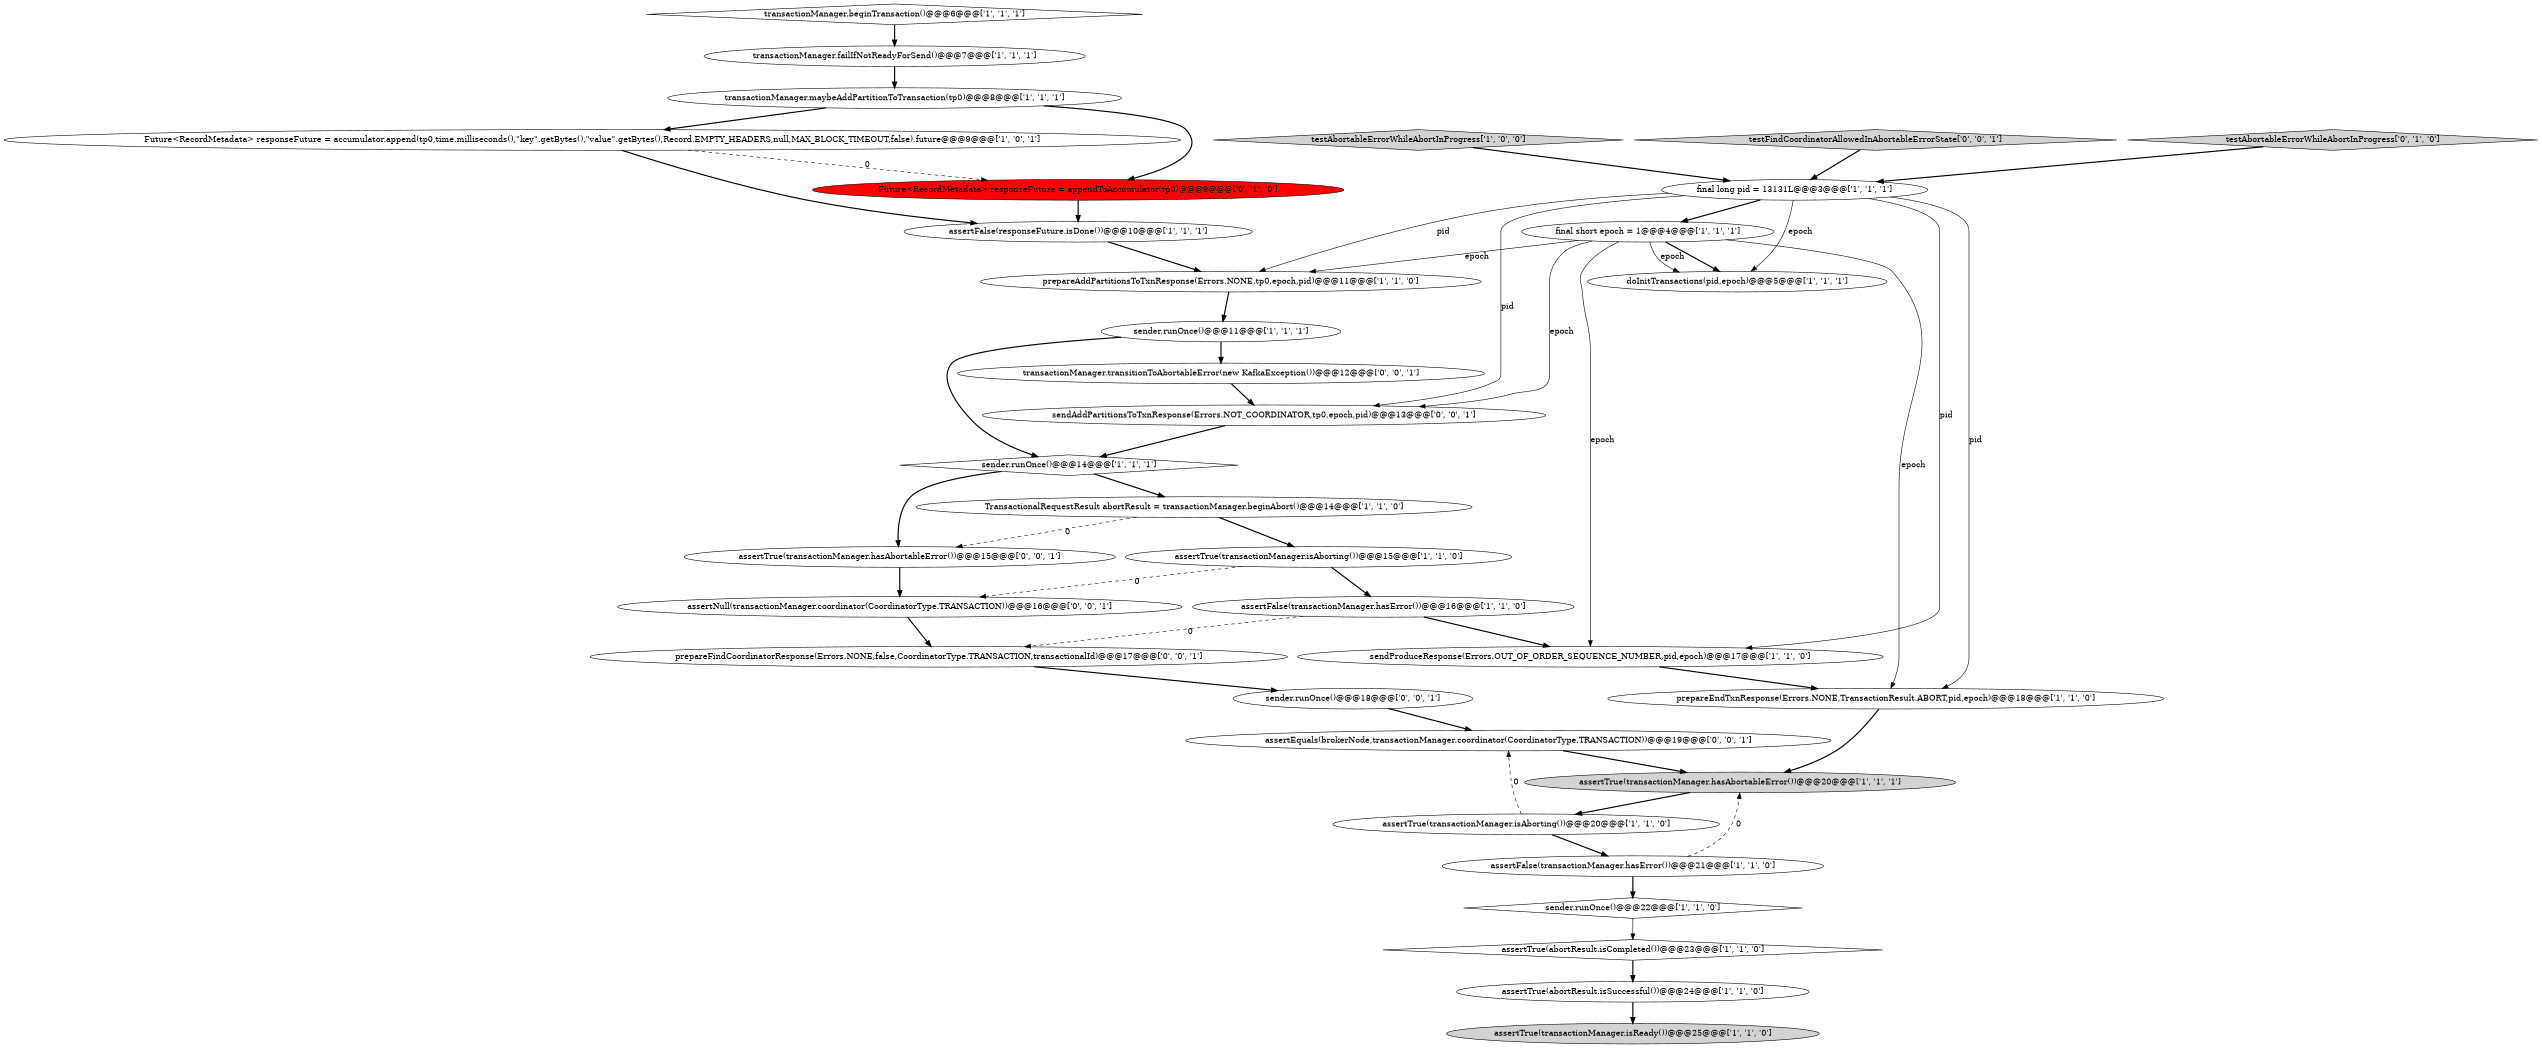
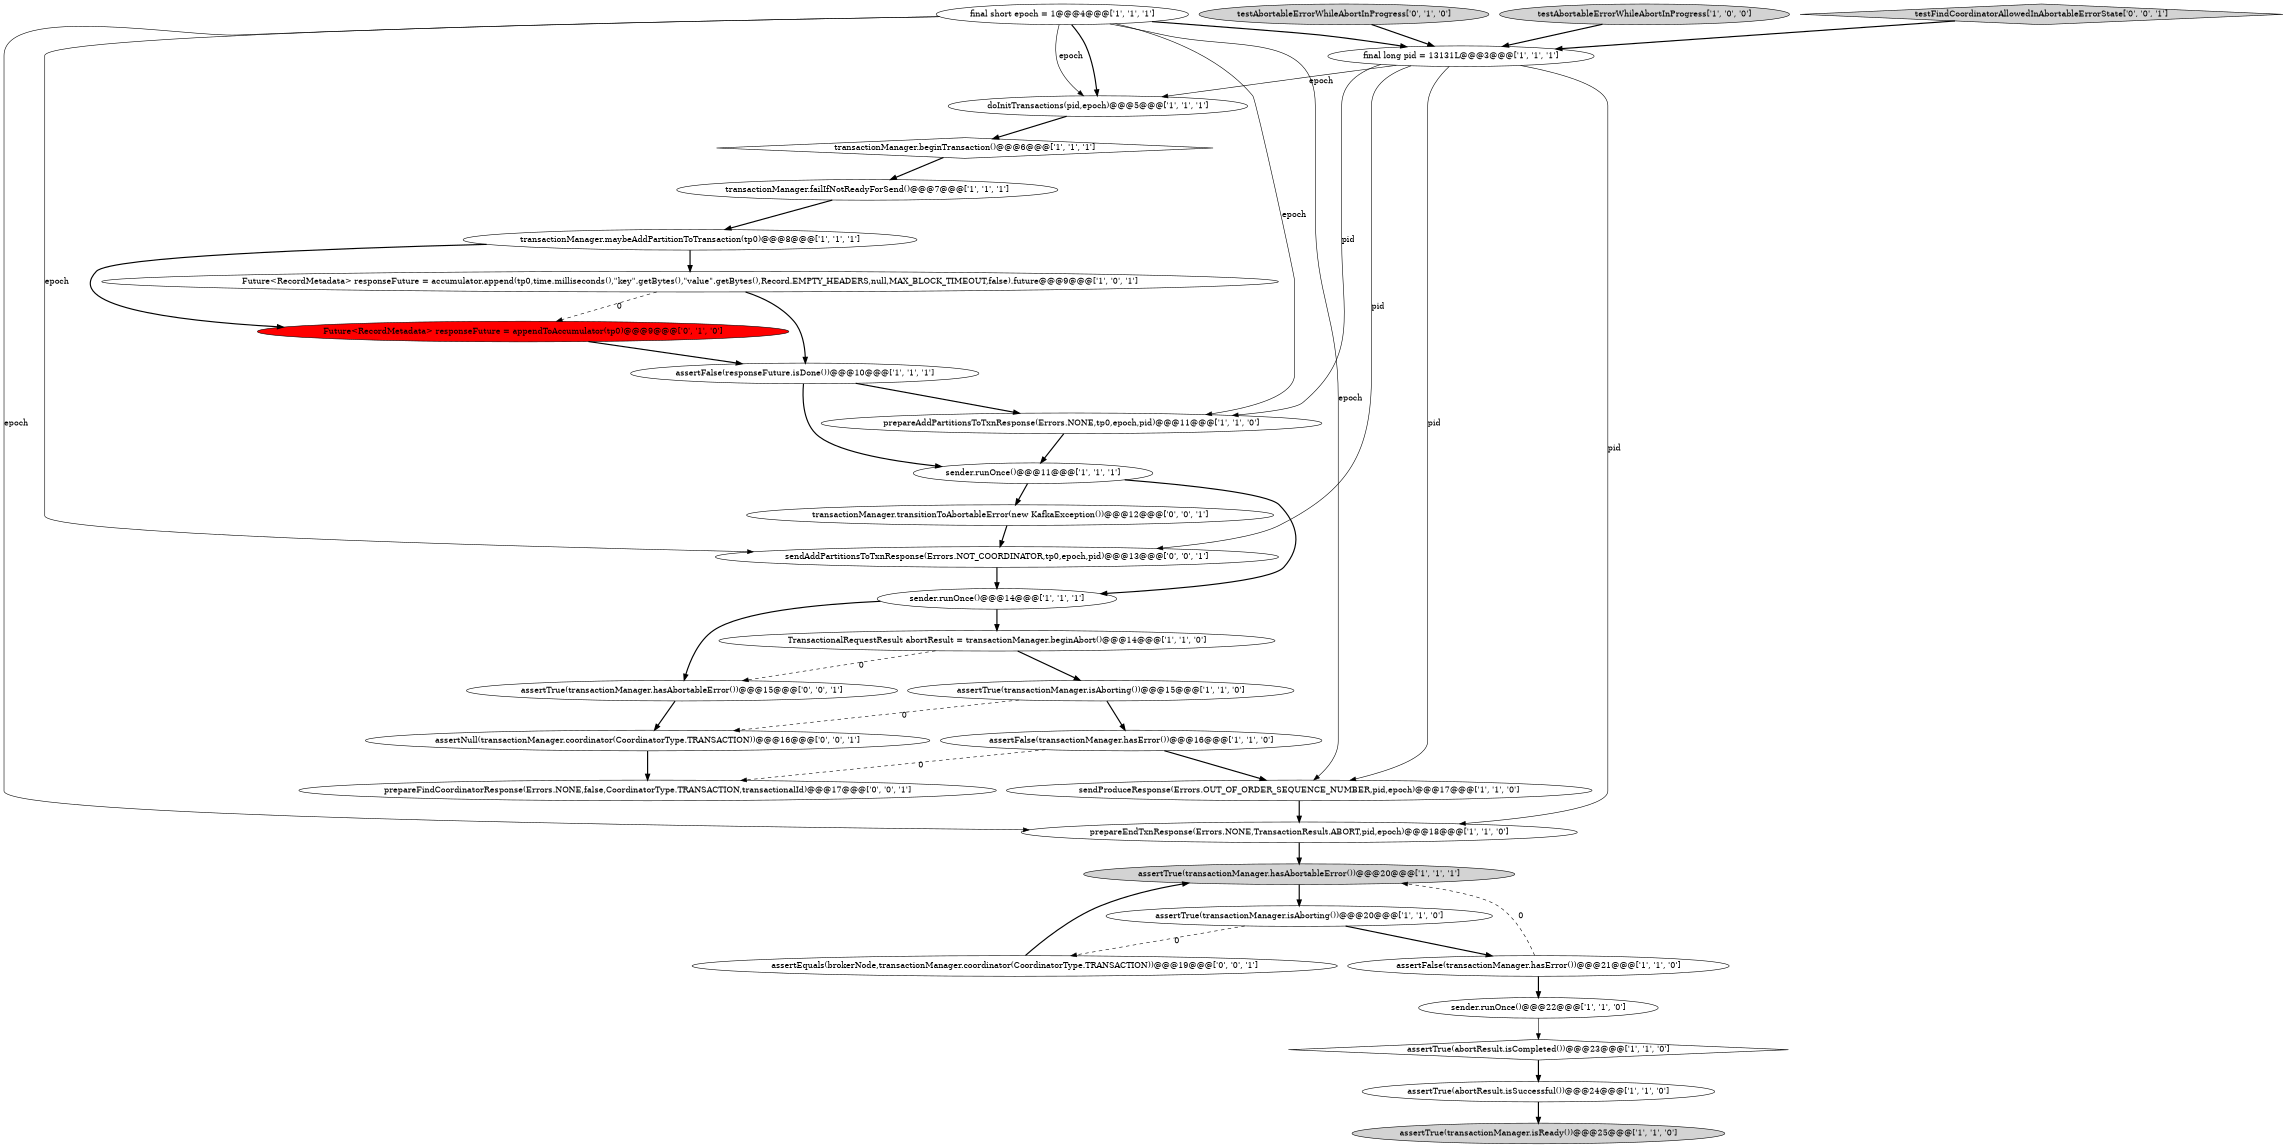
none -> (1033, 127)
(1418, 140) -> (1645, 14)
(2333, 140) -> (1344, 14)
(1724, 210) -> (1277, 31)
none -> (848, 450)
(1069, 465) -> (997, 599)
(1353, 699) -> none
(1633, 908) -> (1538, 1008)
